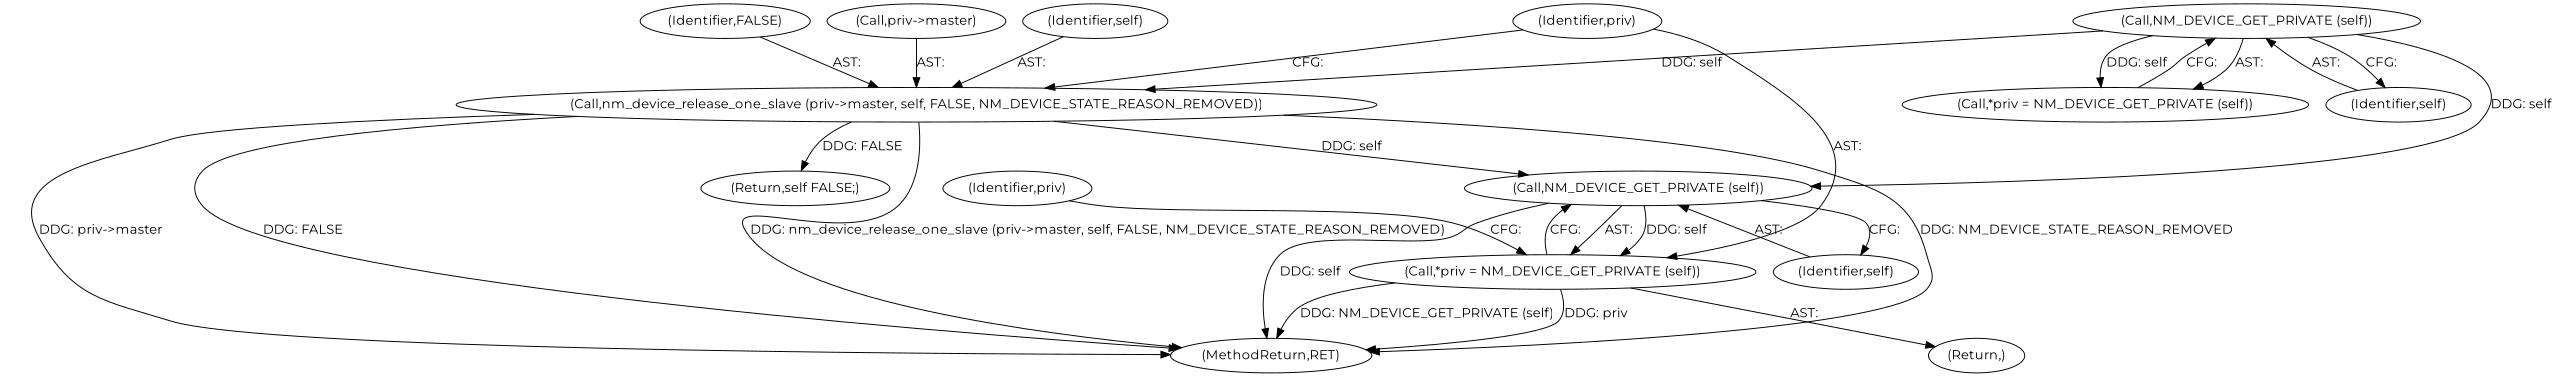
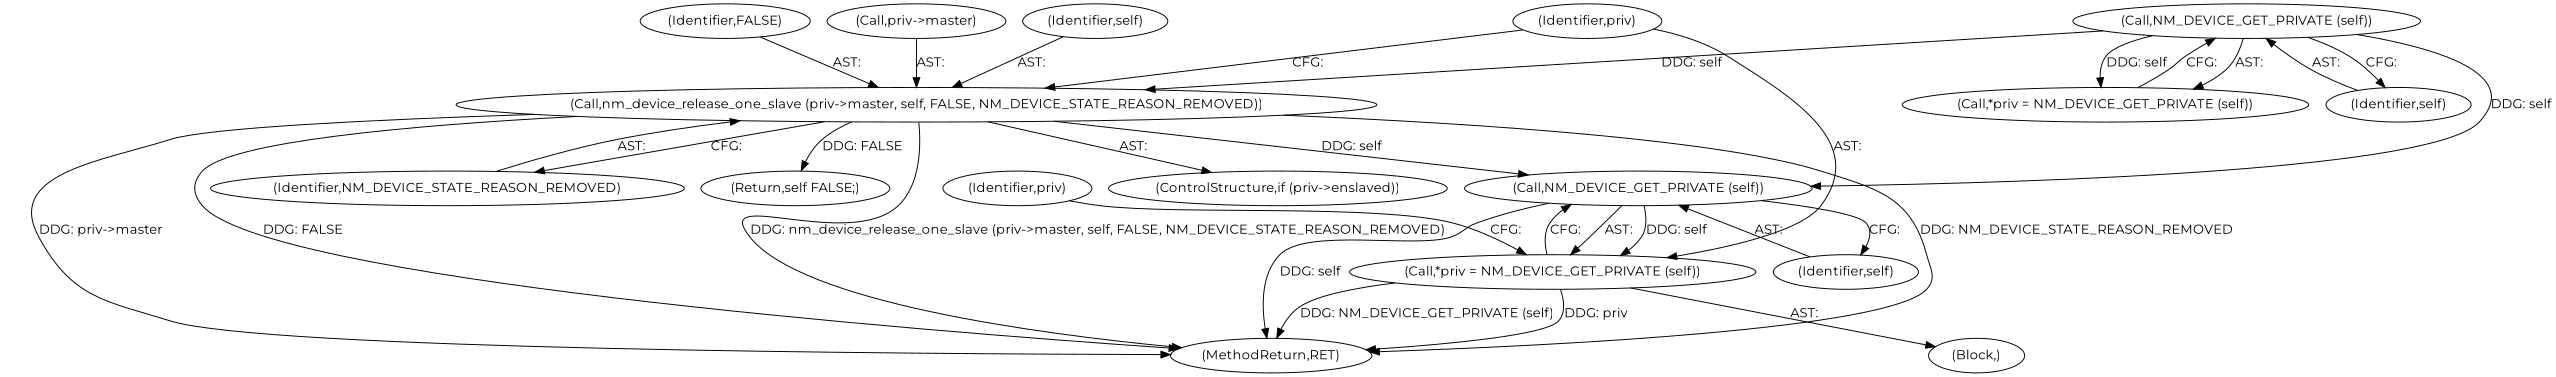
none -> (447, 188)
none -> (1278, 188)
(1977, 356) -> (1977, 356)
